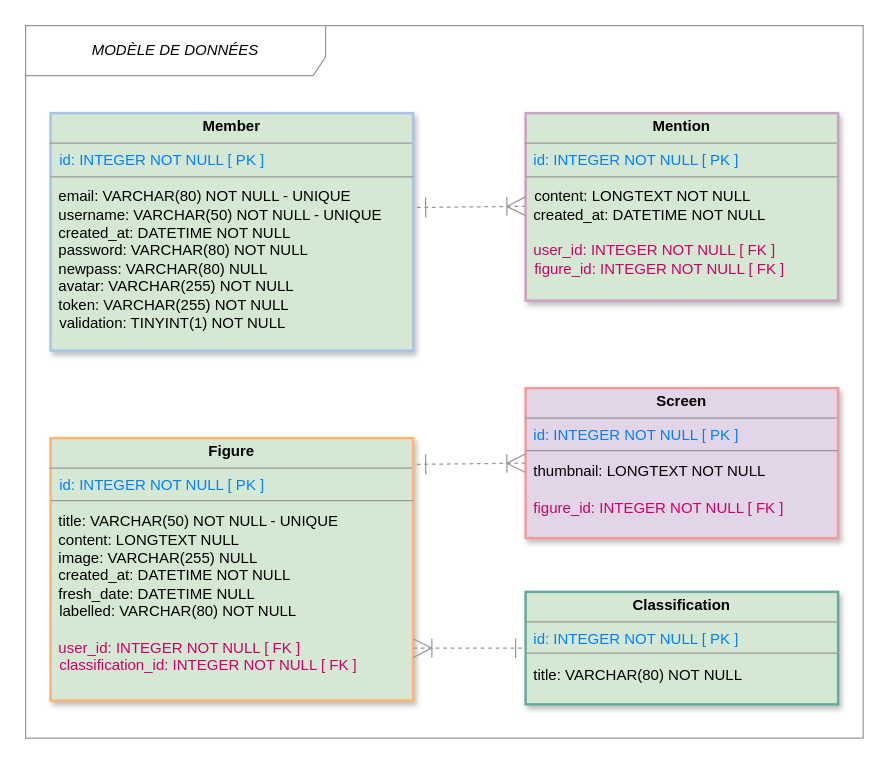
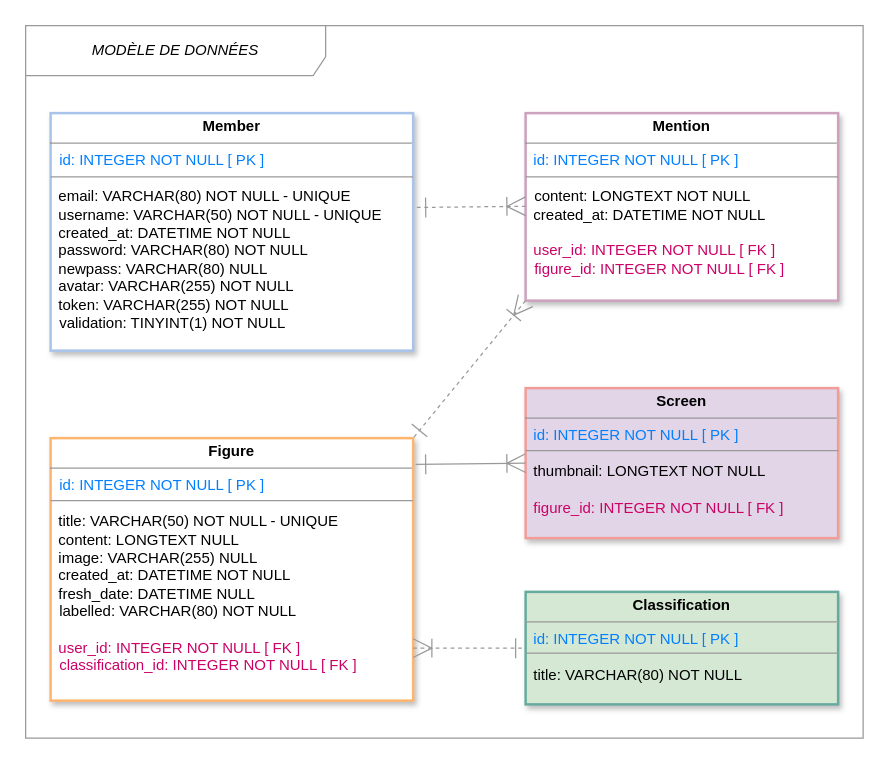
(682, 207) -> (682, 207)
(232, 232) -> (232, 232)
none -> (470, 369)
(469, 464) -> (469, 464)
(232, 569) -> (232, 569)
